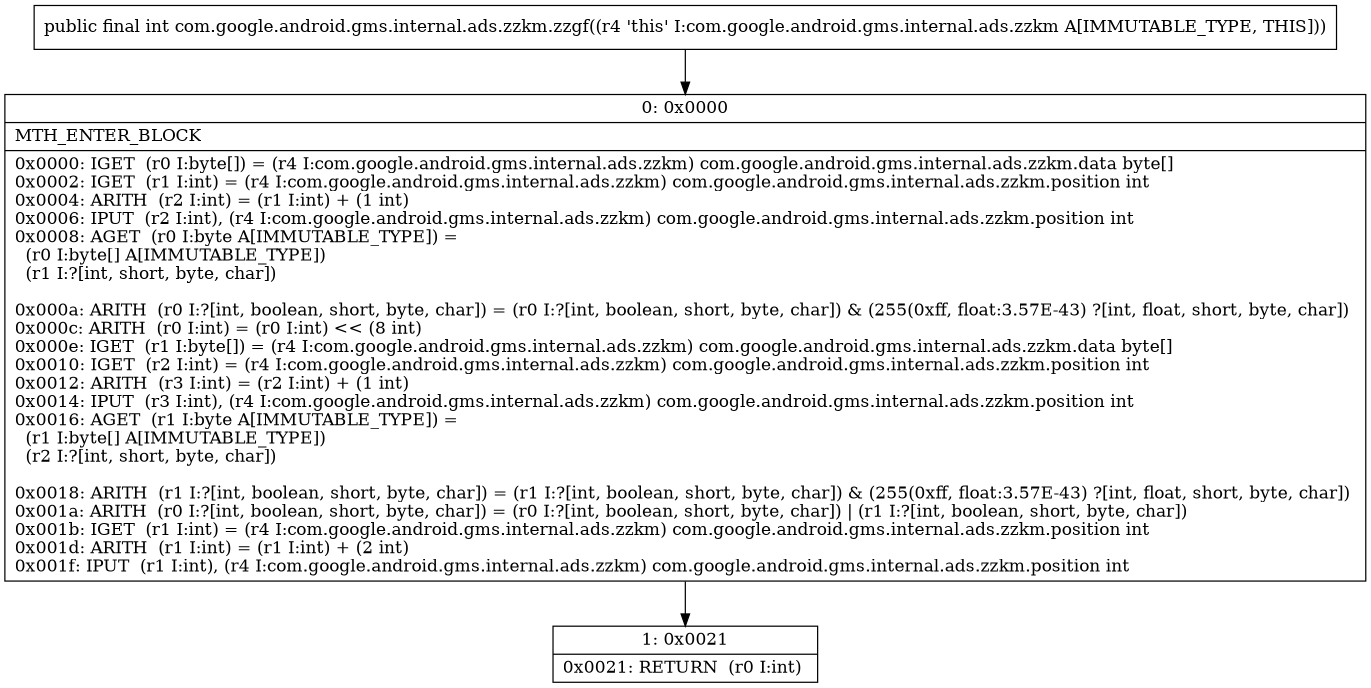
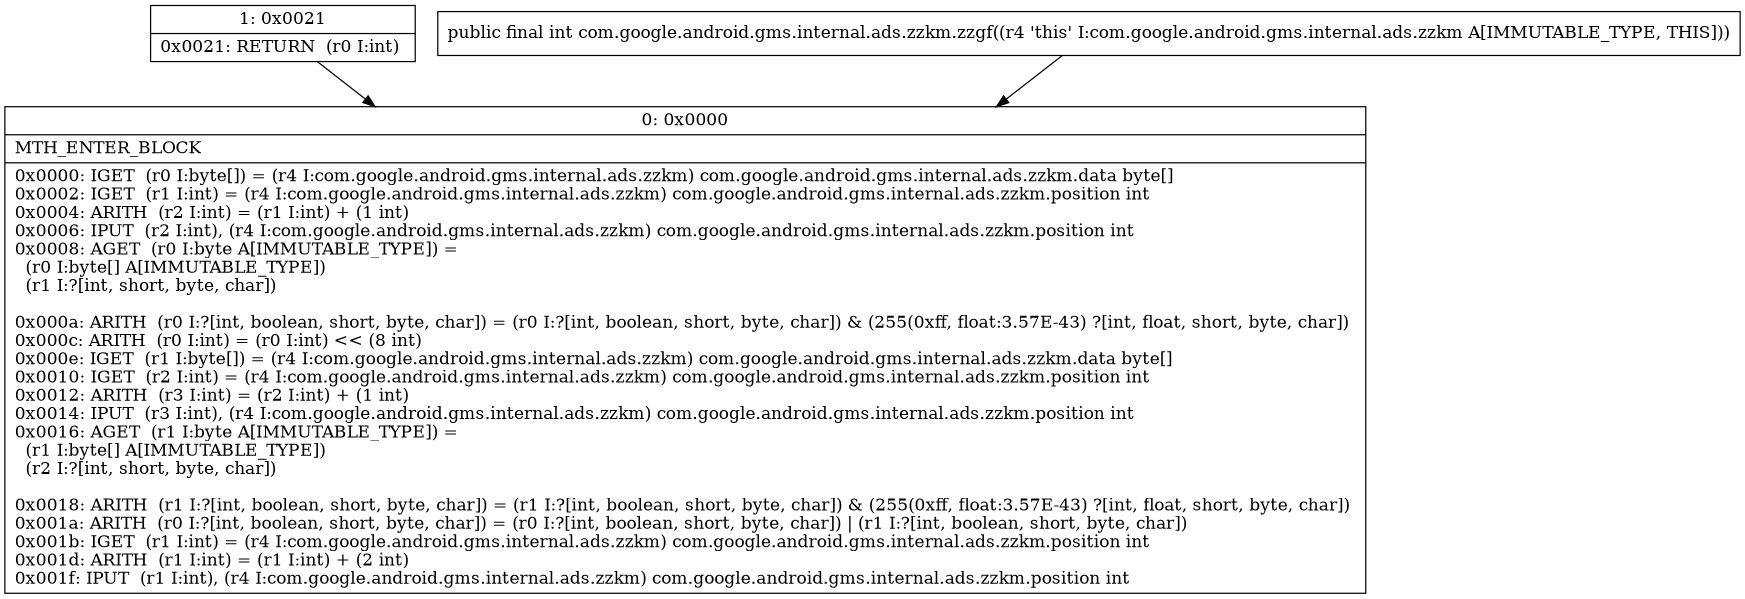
(685, 598) -> (341, 80)
